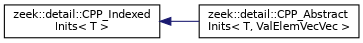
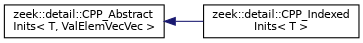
(185, 21) -> (189, 21)
